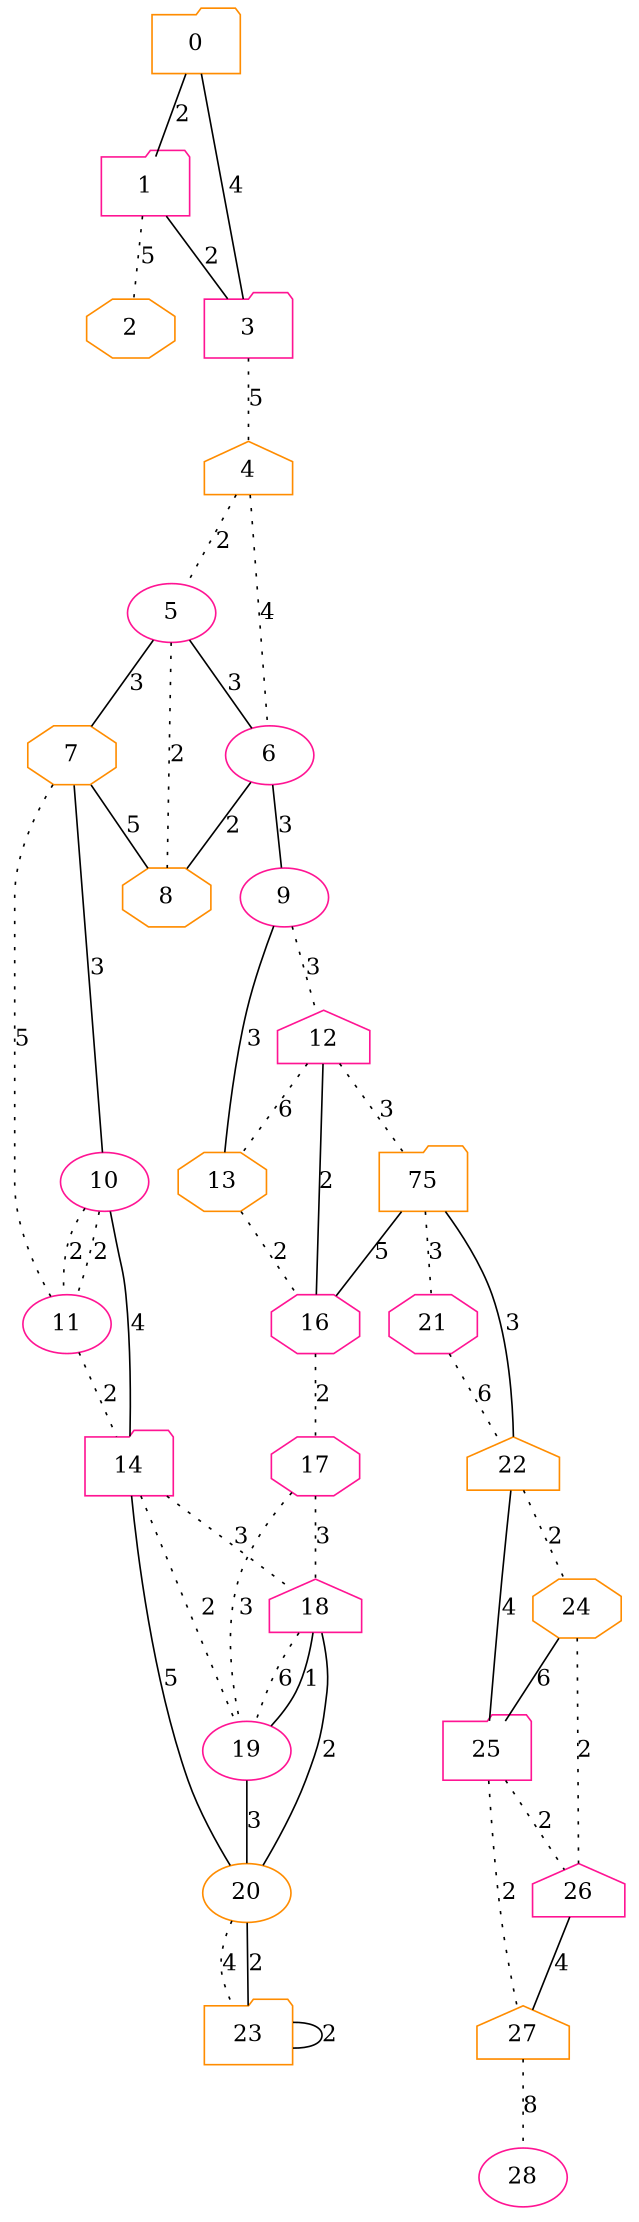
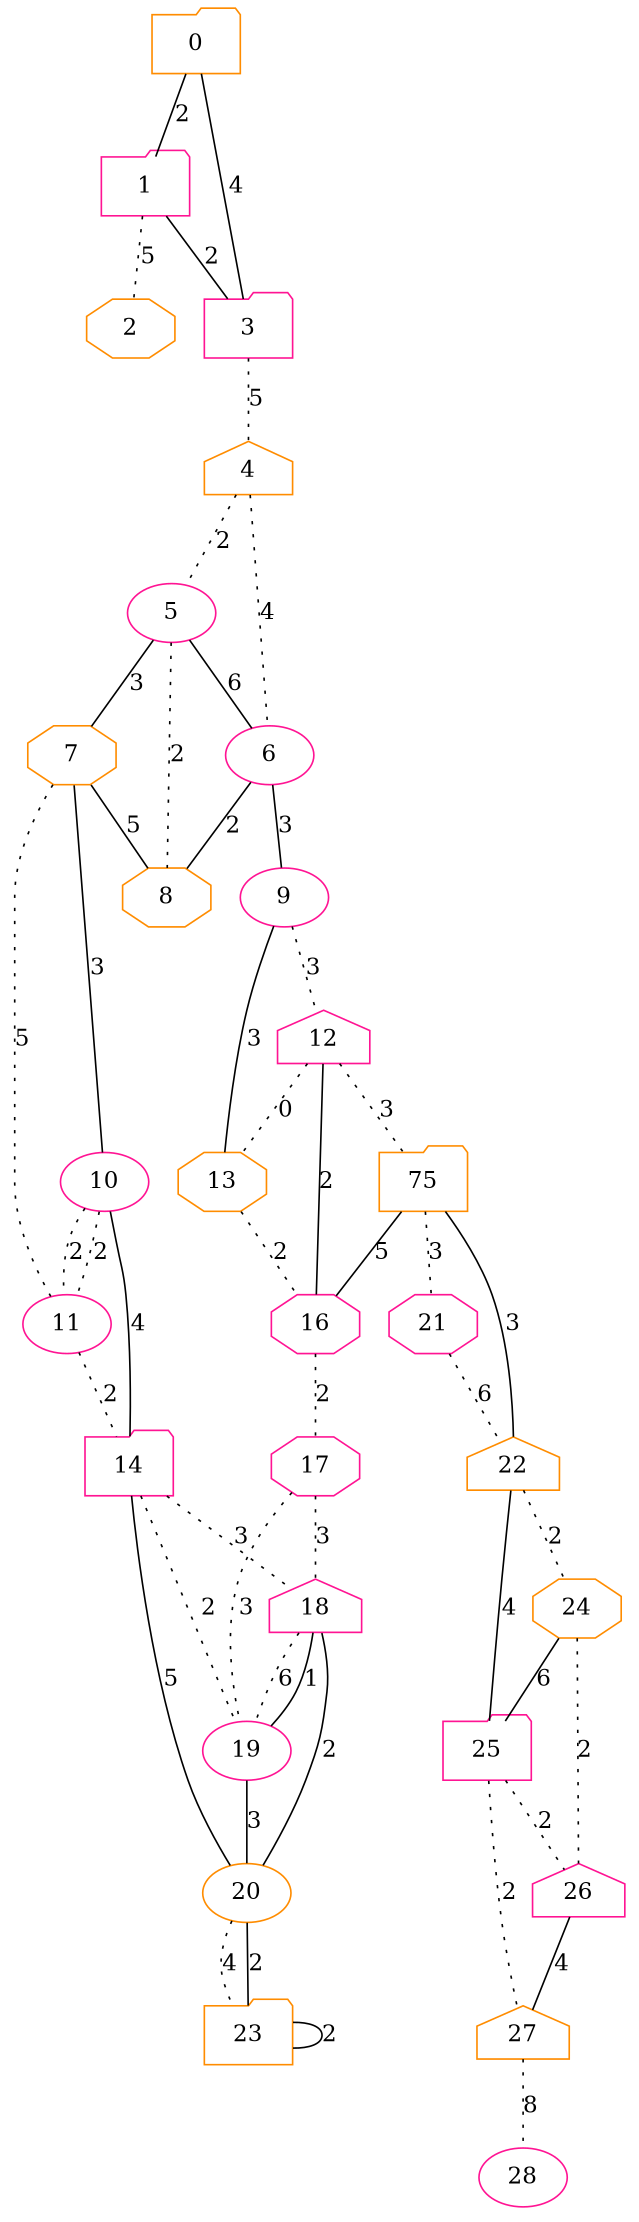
(235, 684) -> (235, 684)
(286, 1111) -> (286, 1111)
